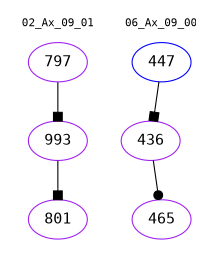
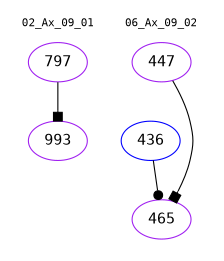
(162, 23) -> (162, 23)
(162, 62) -> (162, 62)
(157, 96) -> (193, 135)
(151, 141) -> (151, 141)
(58, 219) -> none
